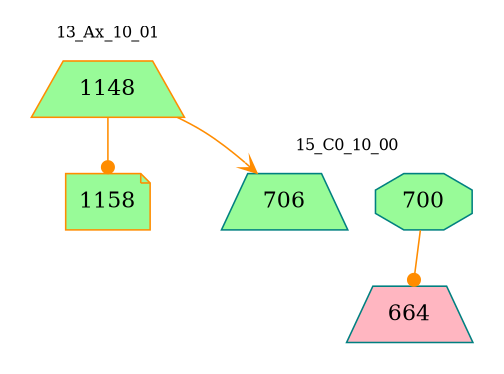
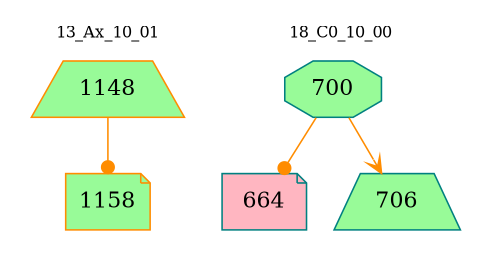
(219, 142) -> (361, 139)
(347, 146) -> (341, 34)
(410, 314) -> (264, 202)
